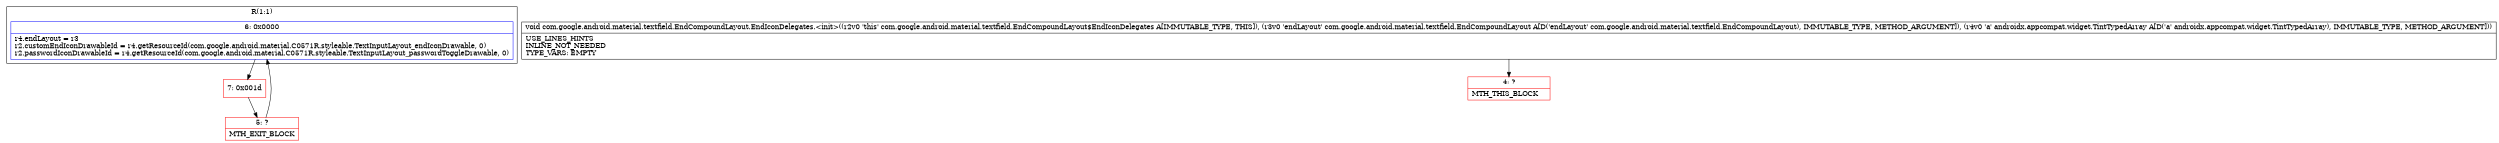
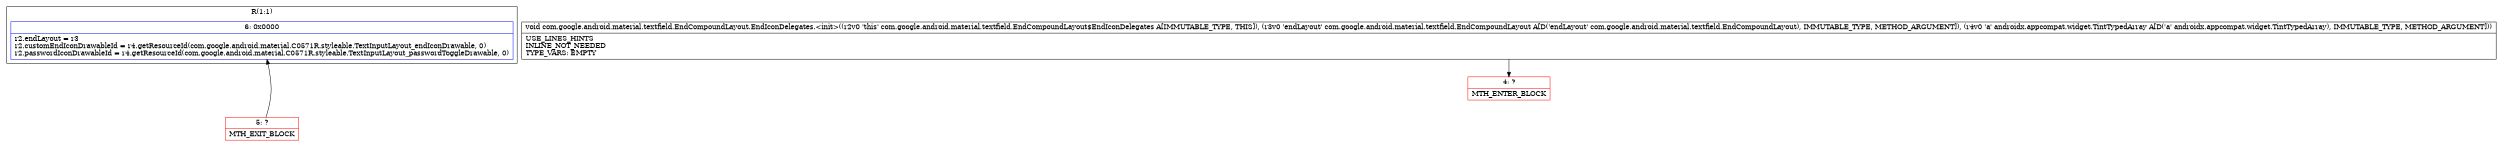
(47, 39) -> (47, 39)
(245, 88) -> none
(1505, 94) -> (1509, 94)
